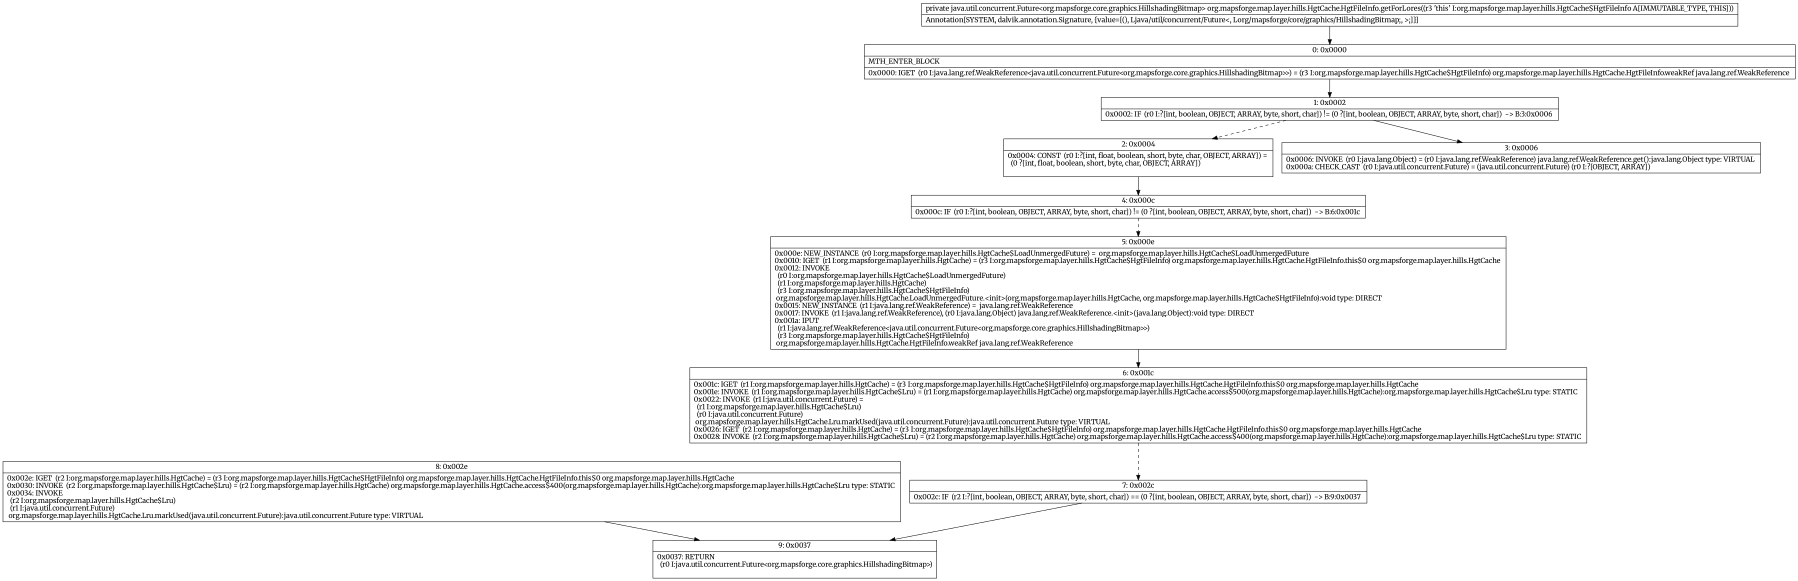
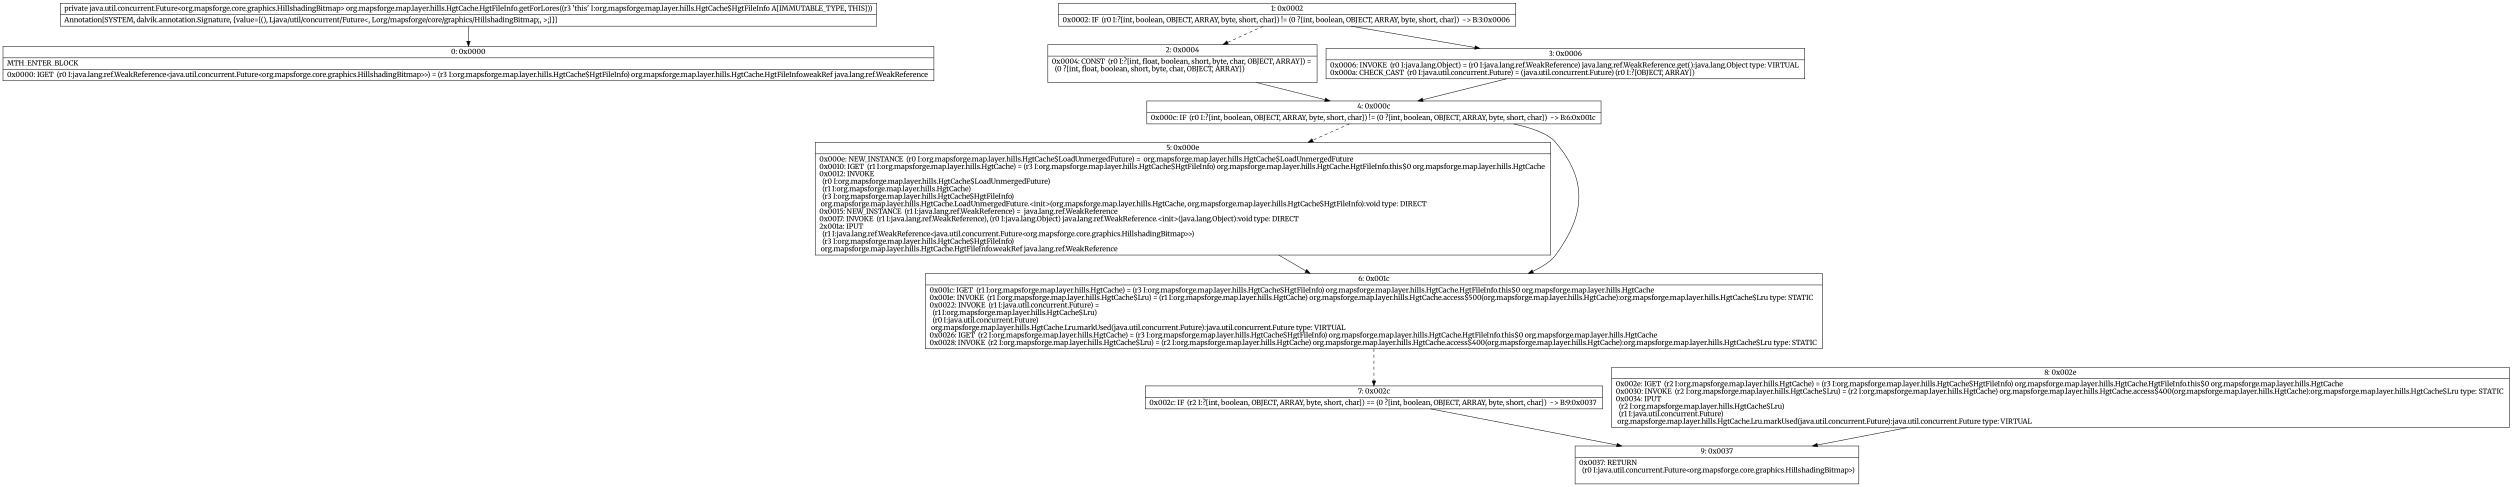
(1330, 86) -> none
none -> (1465, 89)
none -> (1578, 189)
(799, 321) -> (843, 227)
(36, 493) -> (1640, 399)
